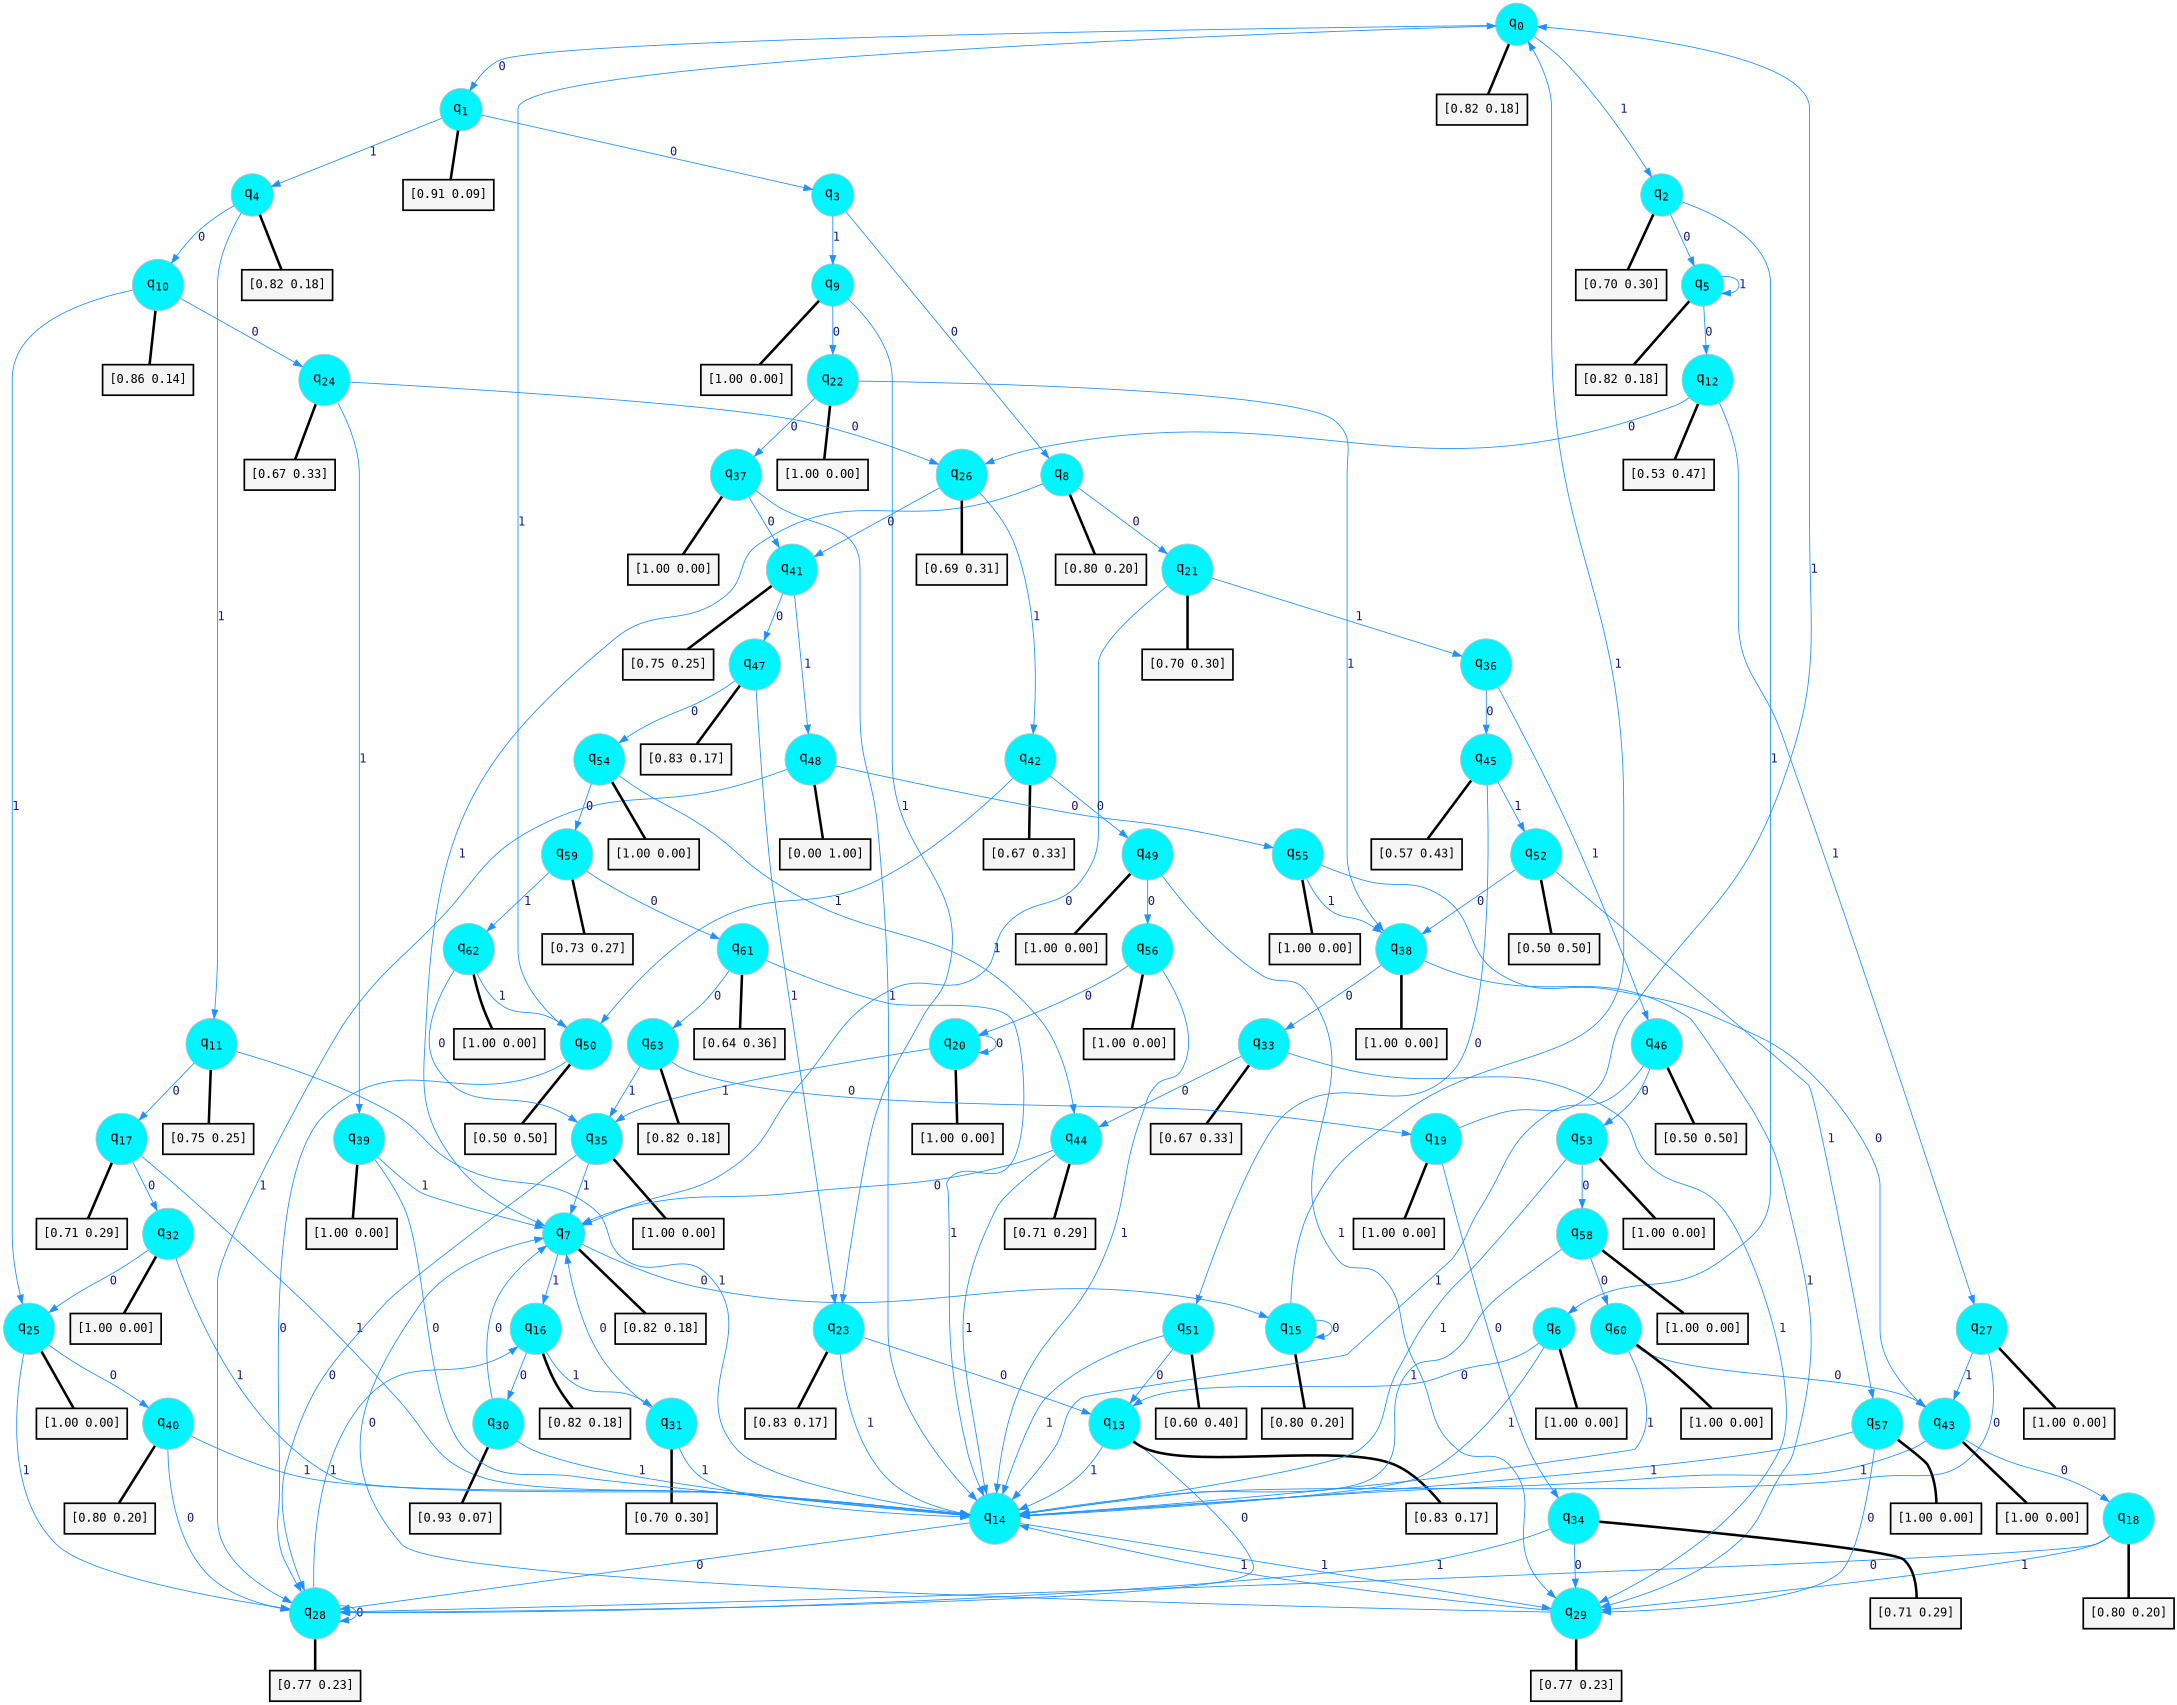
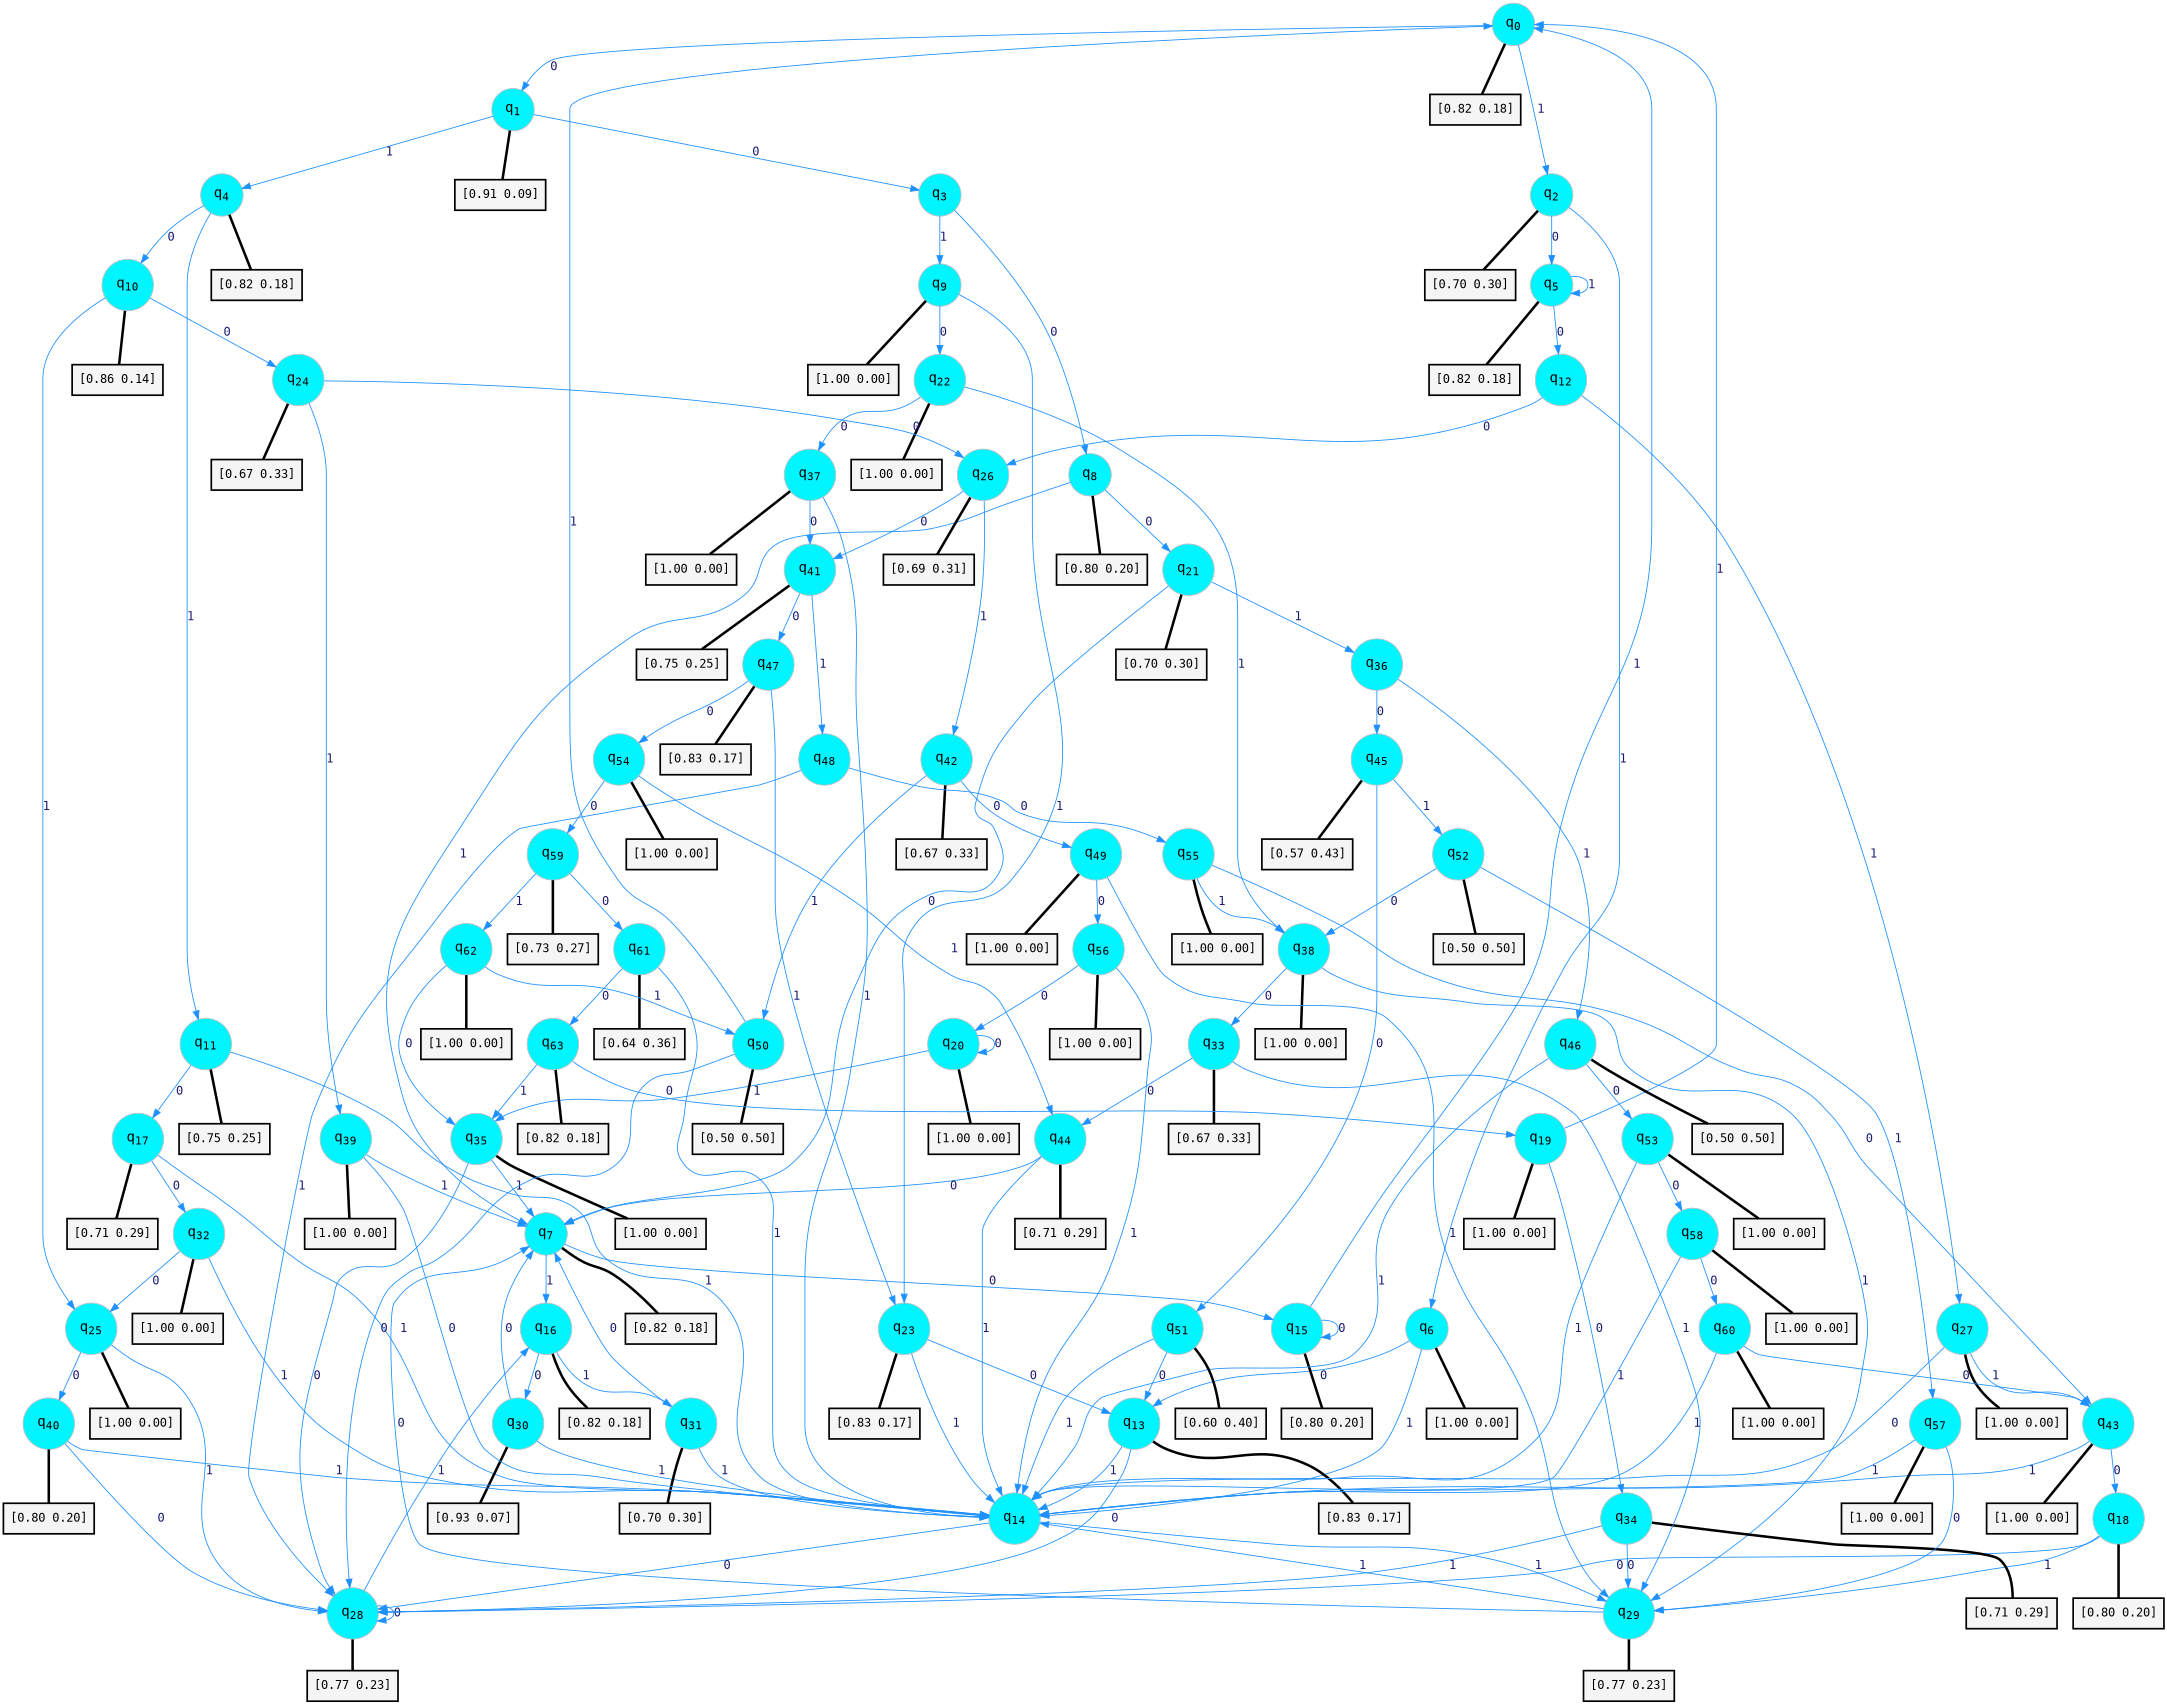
(1669, 475) -> none
(825, 854) -> none
